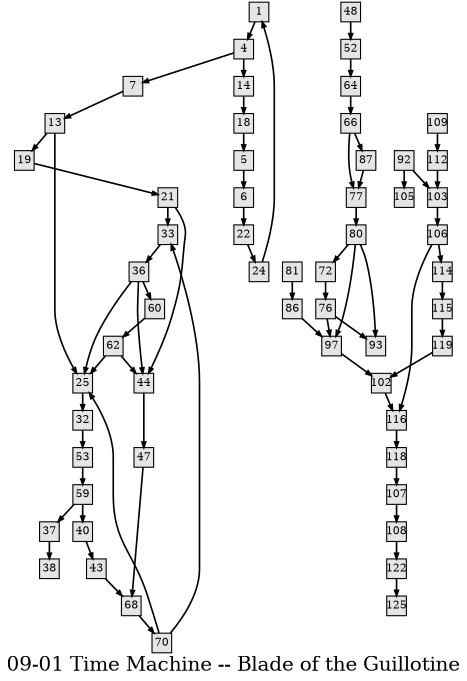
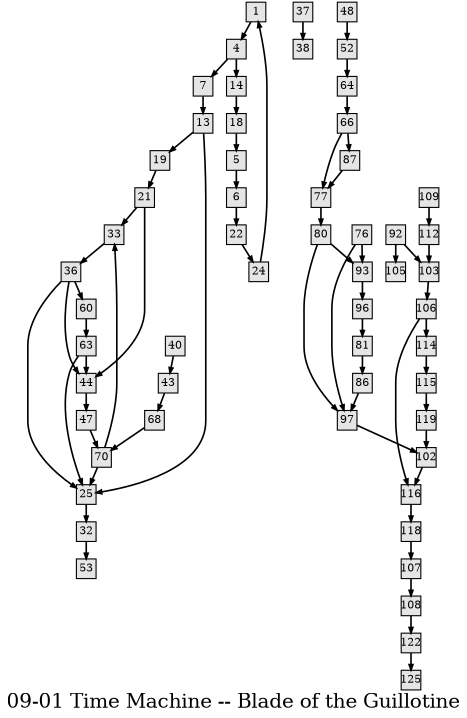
(326, 272) -> none
none -> (362, 309)
(113, 346) -> (86, 346)
(83, 495) -> none
(138, 529) -> (93, 436)
